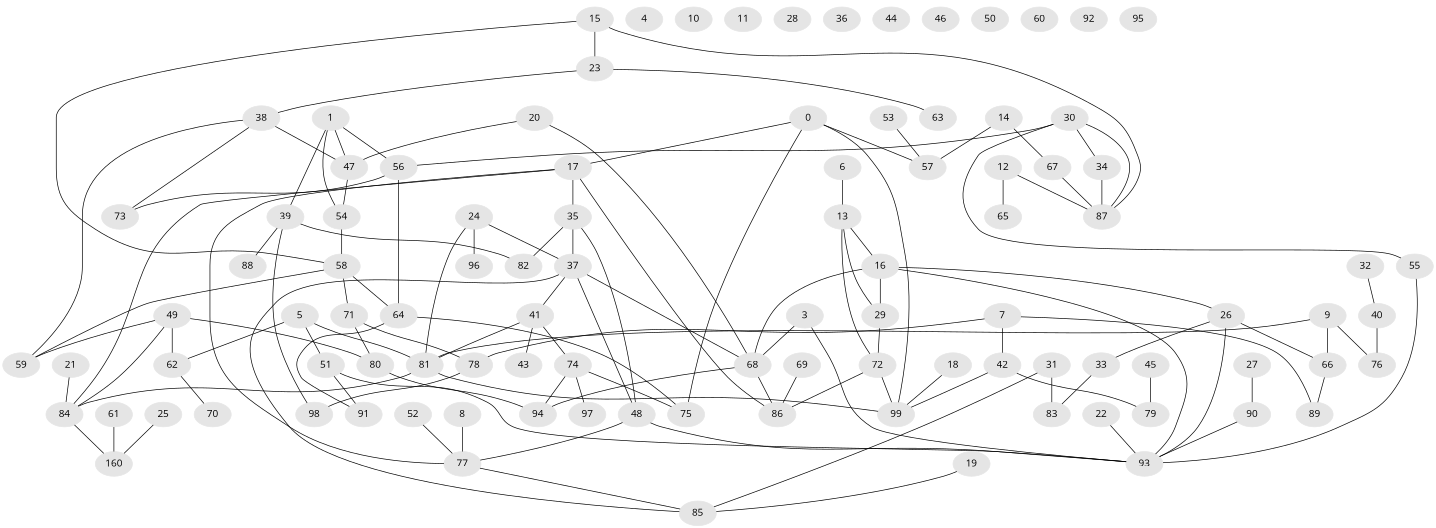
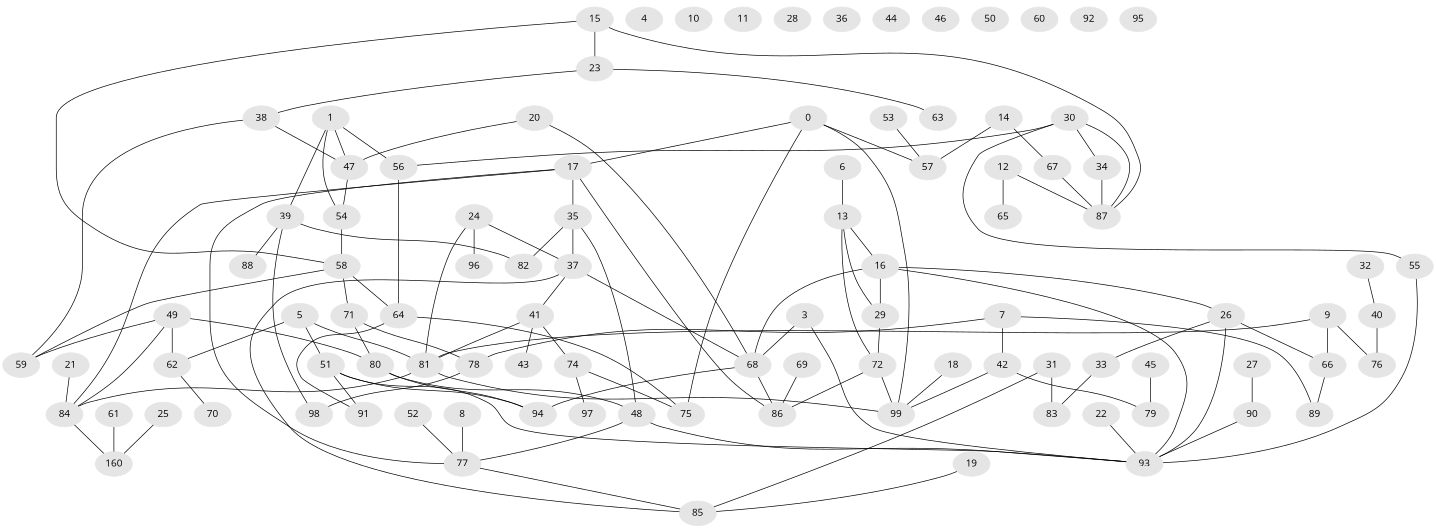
(120, 217) -> none
(605, 340) -> (482, 390)
(555, 390) -> (431, 391)
